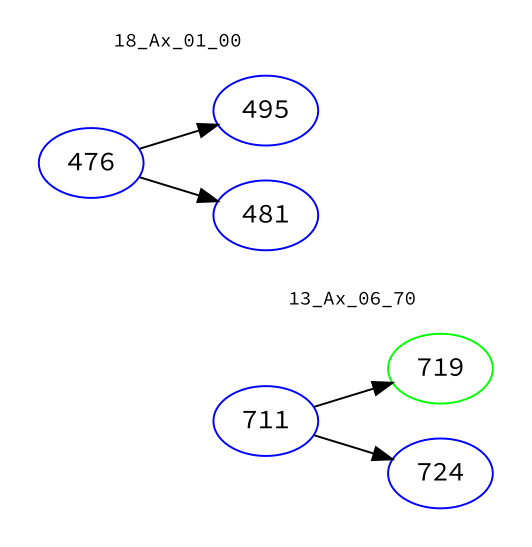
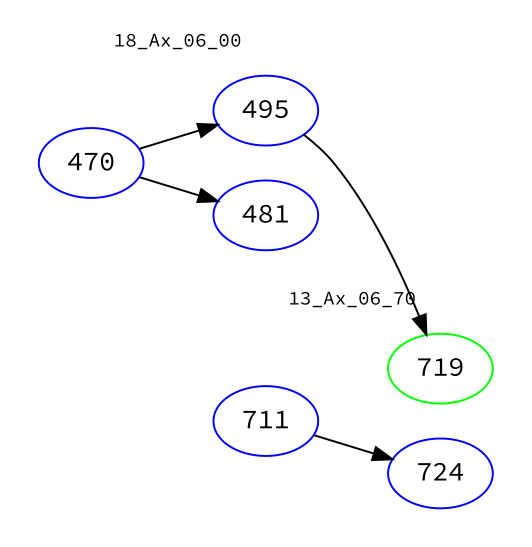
(179, 42) -> (179, 42)
(91, 163) -> (91, 163)
(344, 398) -> (372, 219)
